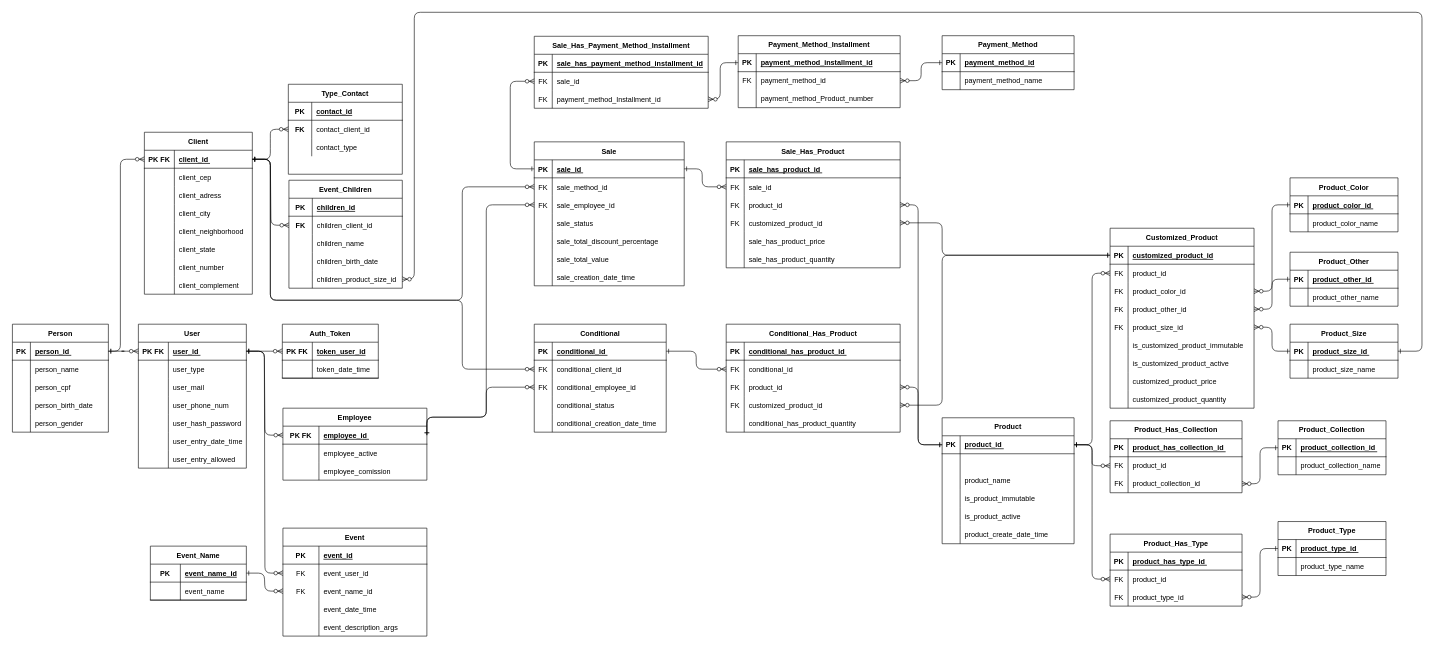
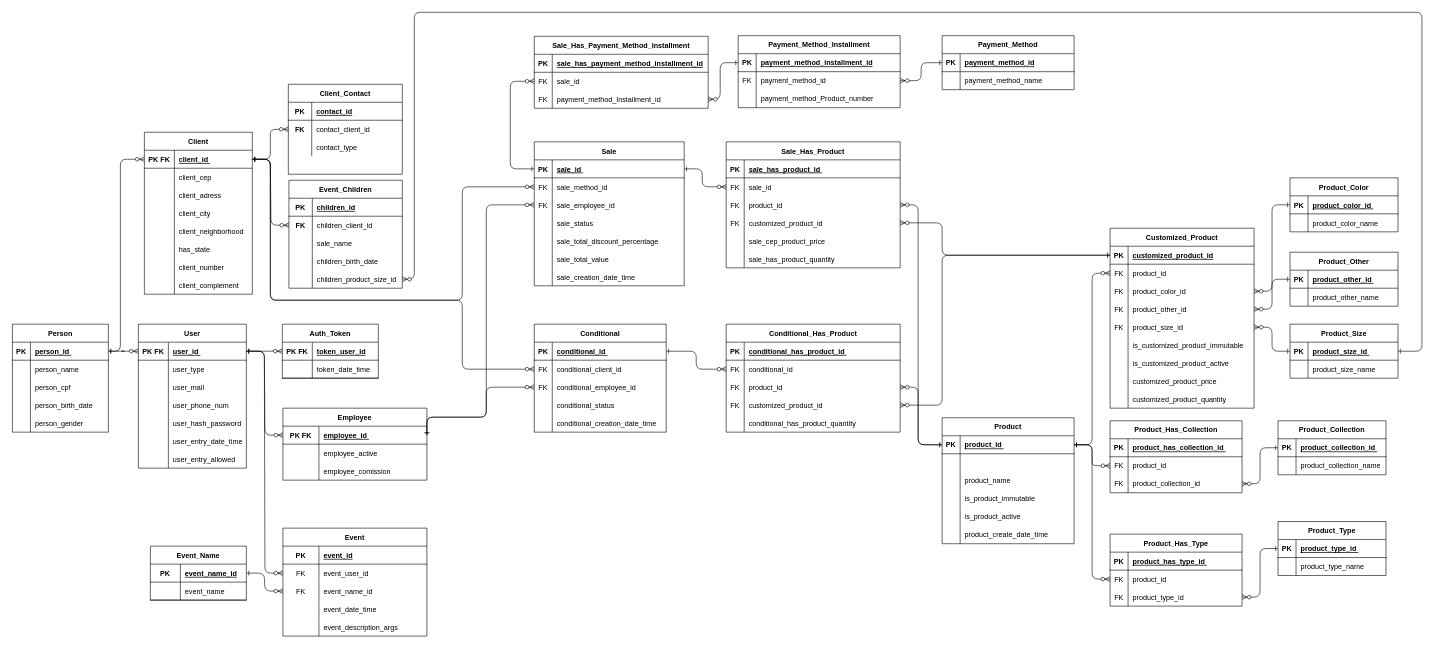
(345, 94) -> (345, 94)
(791, 241) -> (791, 241)
(341, 244) -> (334, 244)
(201, 250) -> (197, 250)
